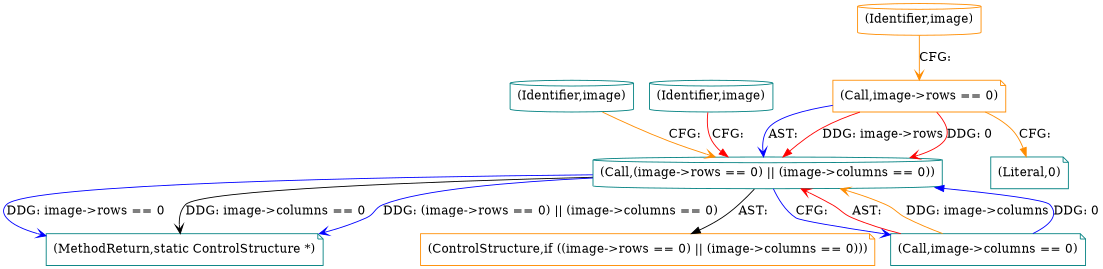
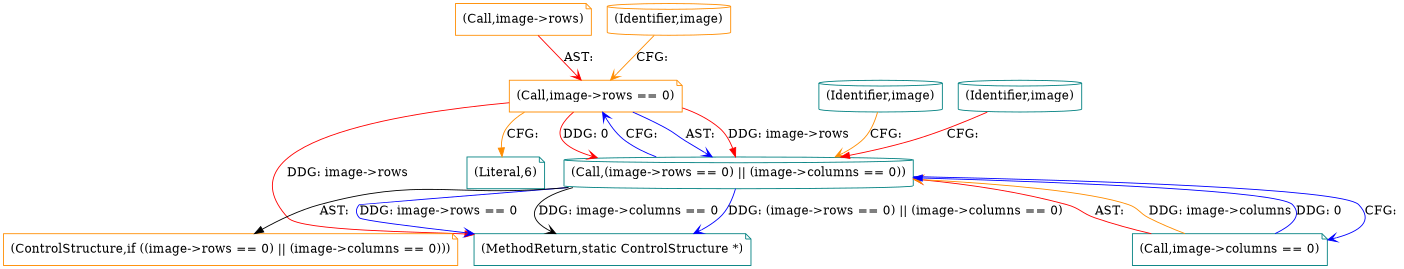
none -> (523, 19)
none -> (628, 143)
none -> (283, 165)
(1030, 173) -> (506, 173)
